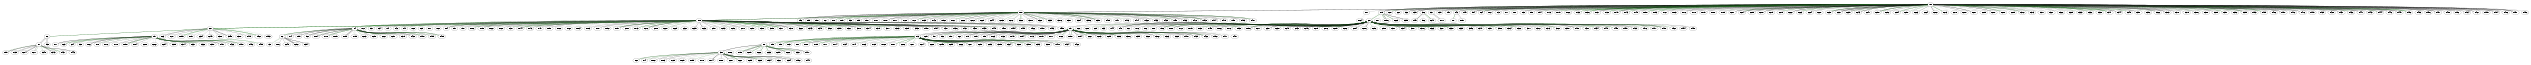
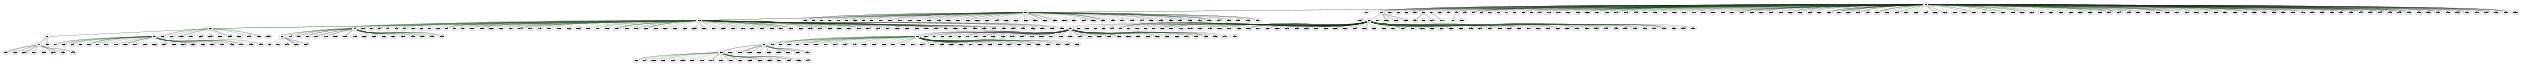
(2457, 13) -> none
